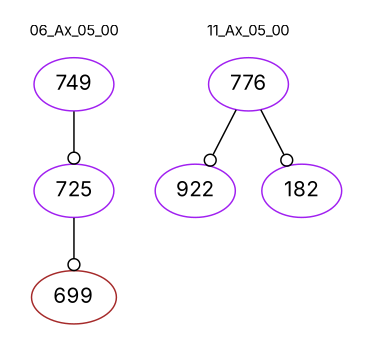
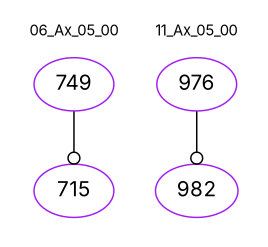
(248, 84) -> (197, 84)
(74, 191) -> (74, 191)
(195, 191) -> none
(302, 191) -> (197, 191)
(74, 297) -> none
